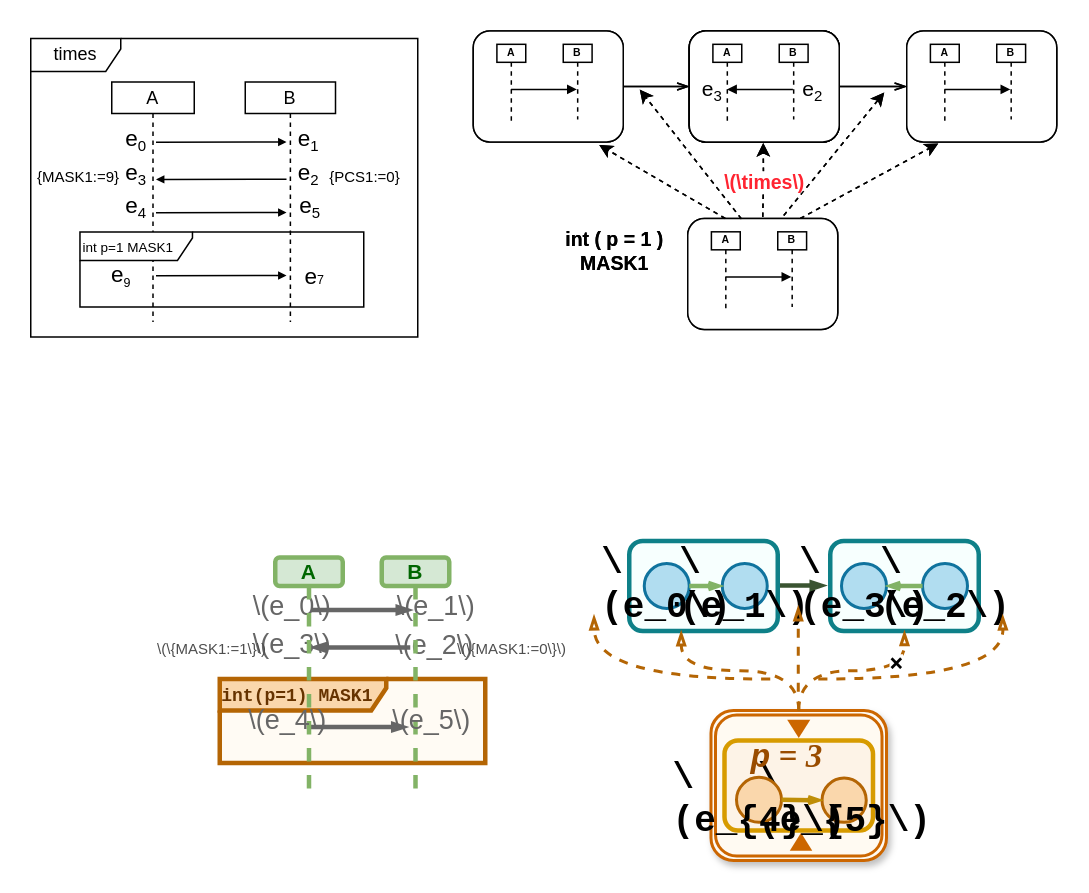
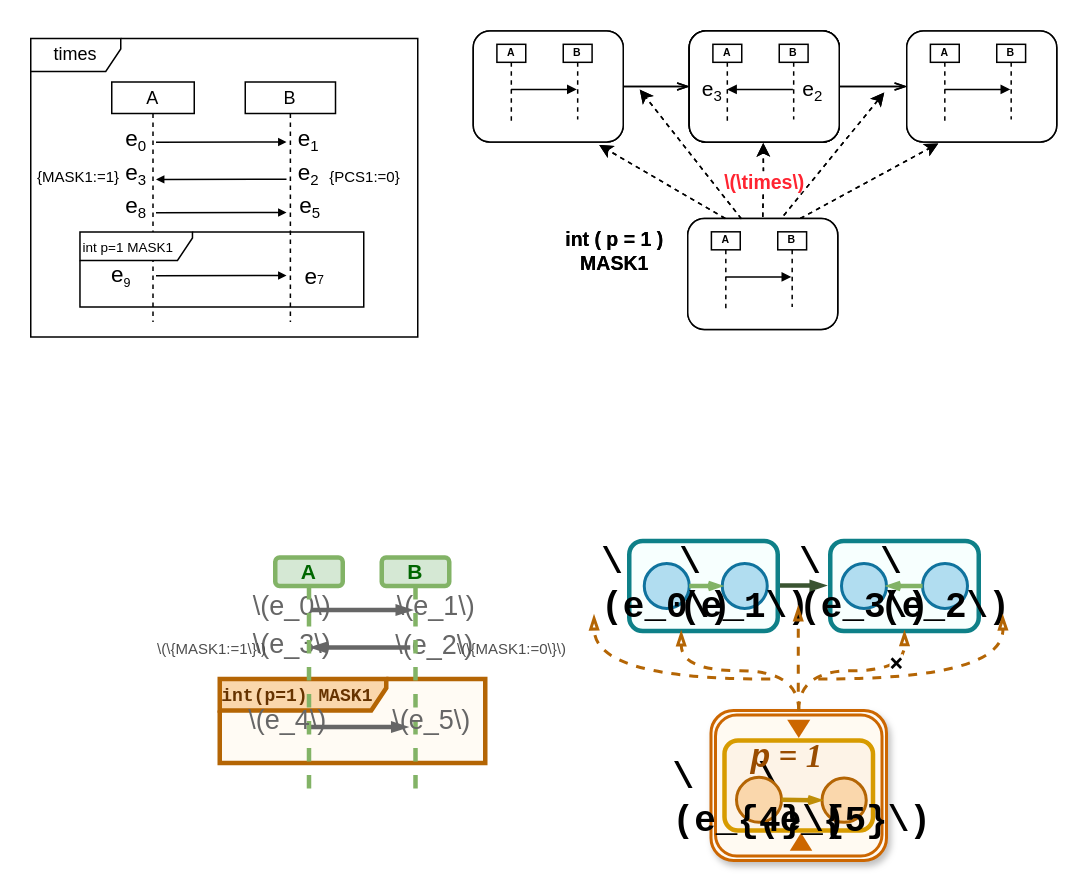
(79, 176) -> (79, 176)
(137, 208) -> (137, 208)
(783, 758) -> (783, 758)
